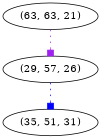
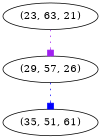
(51, 16) -> (51, 16)
(51, 122) -> (51, 122)
